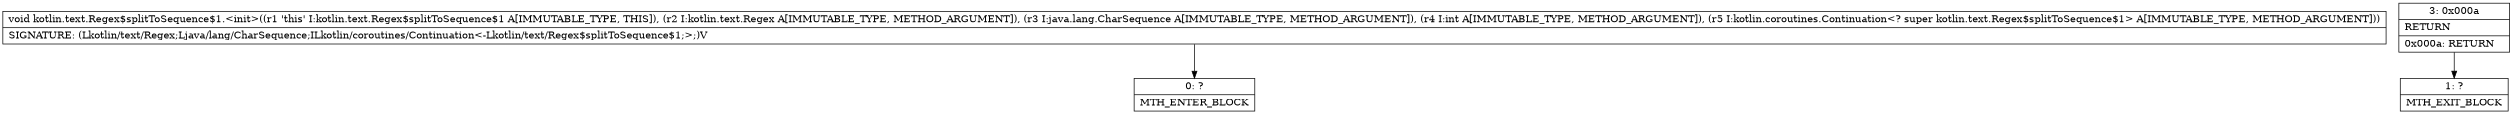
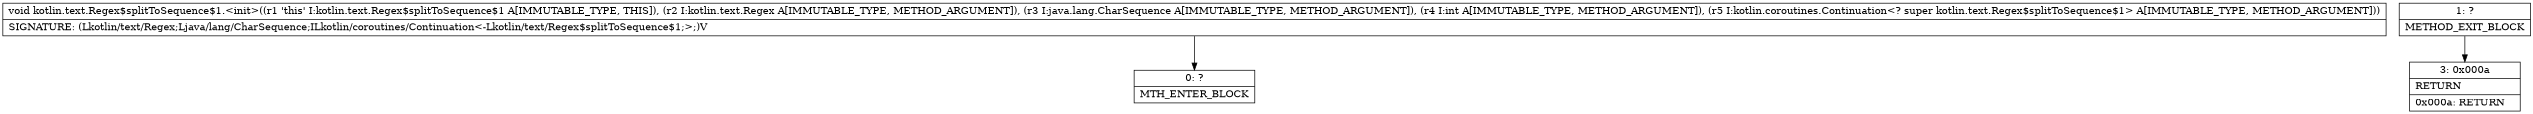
(2454, 62) -> (2465, 45)
(2454, 103) -> (2465, 27)
